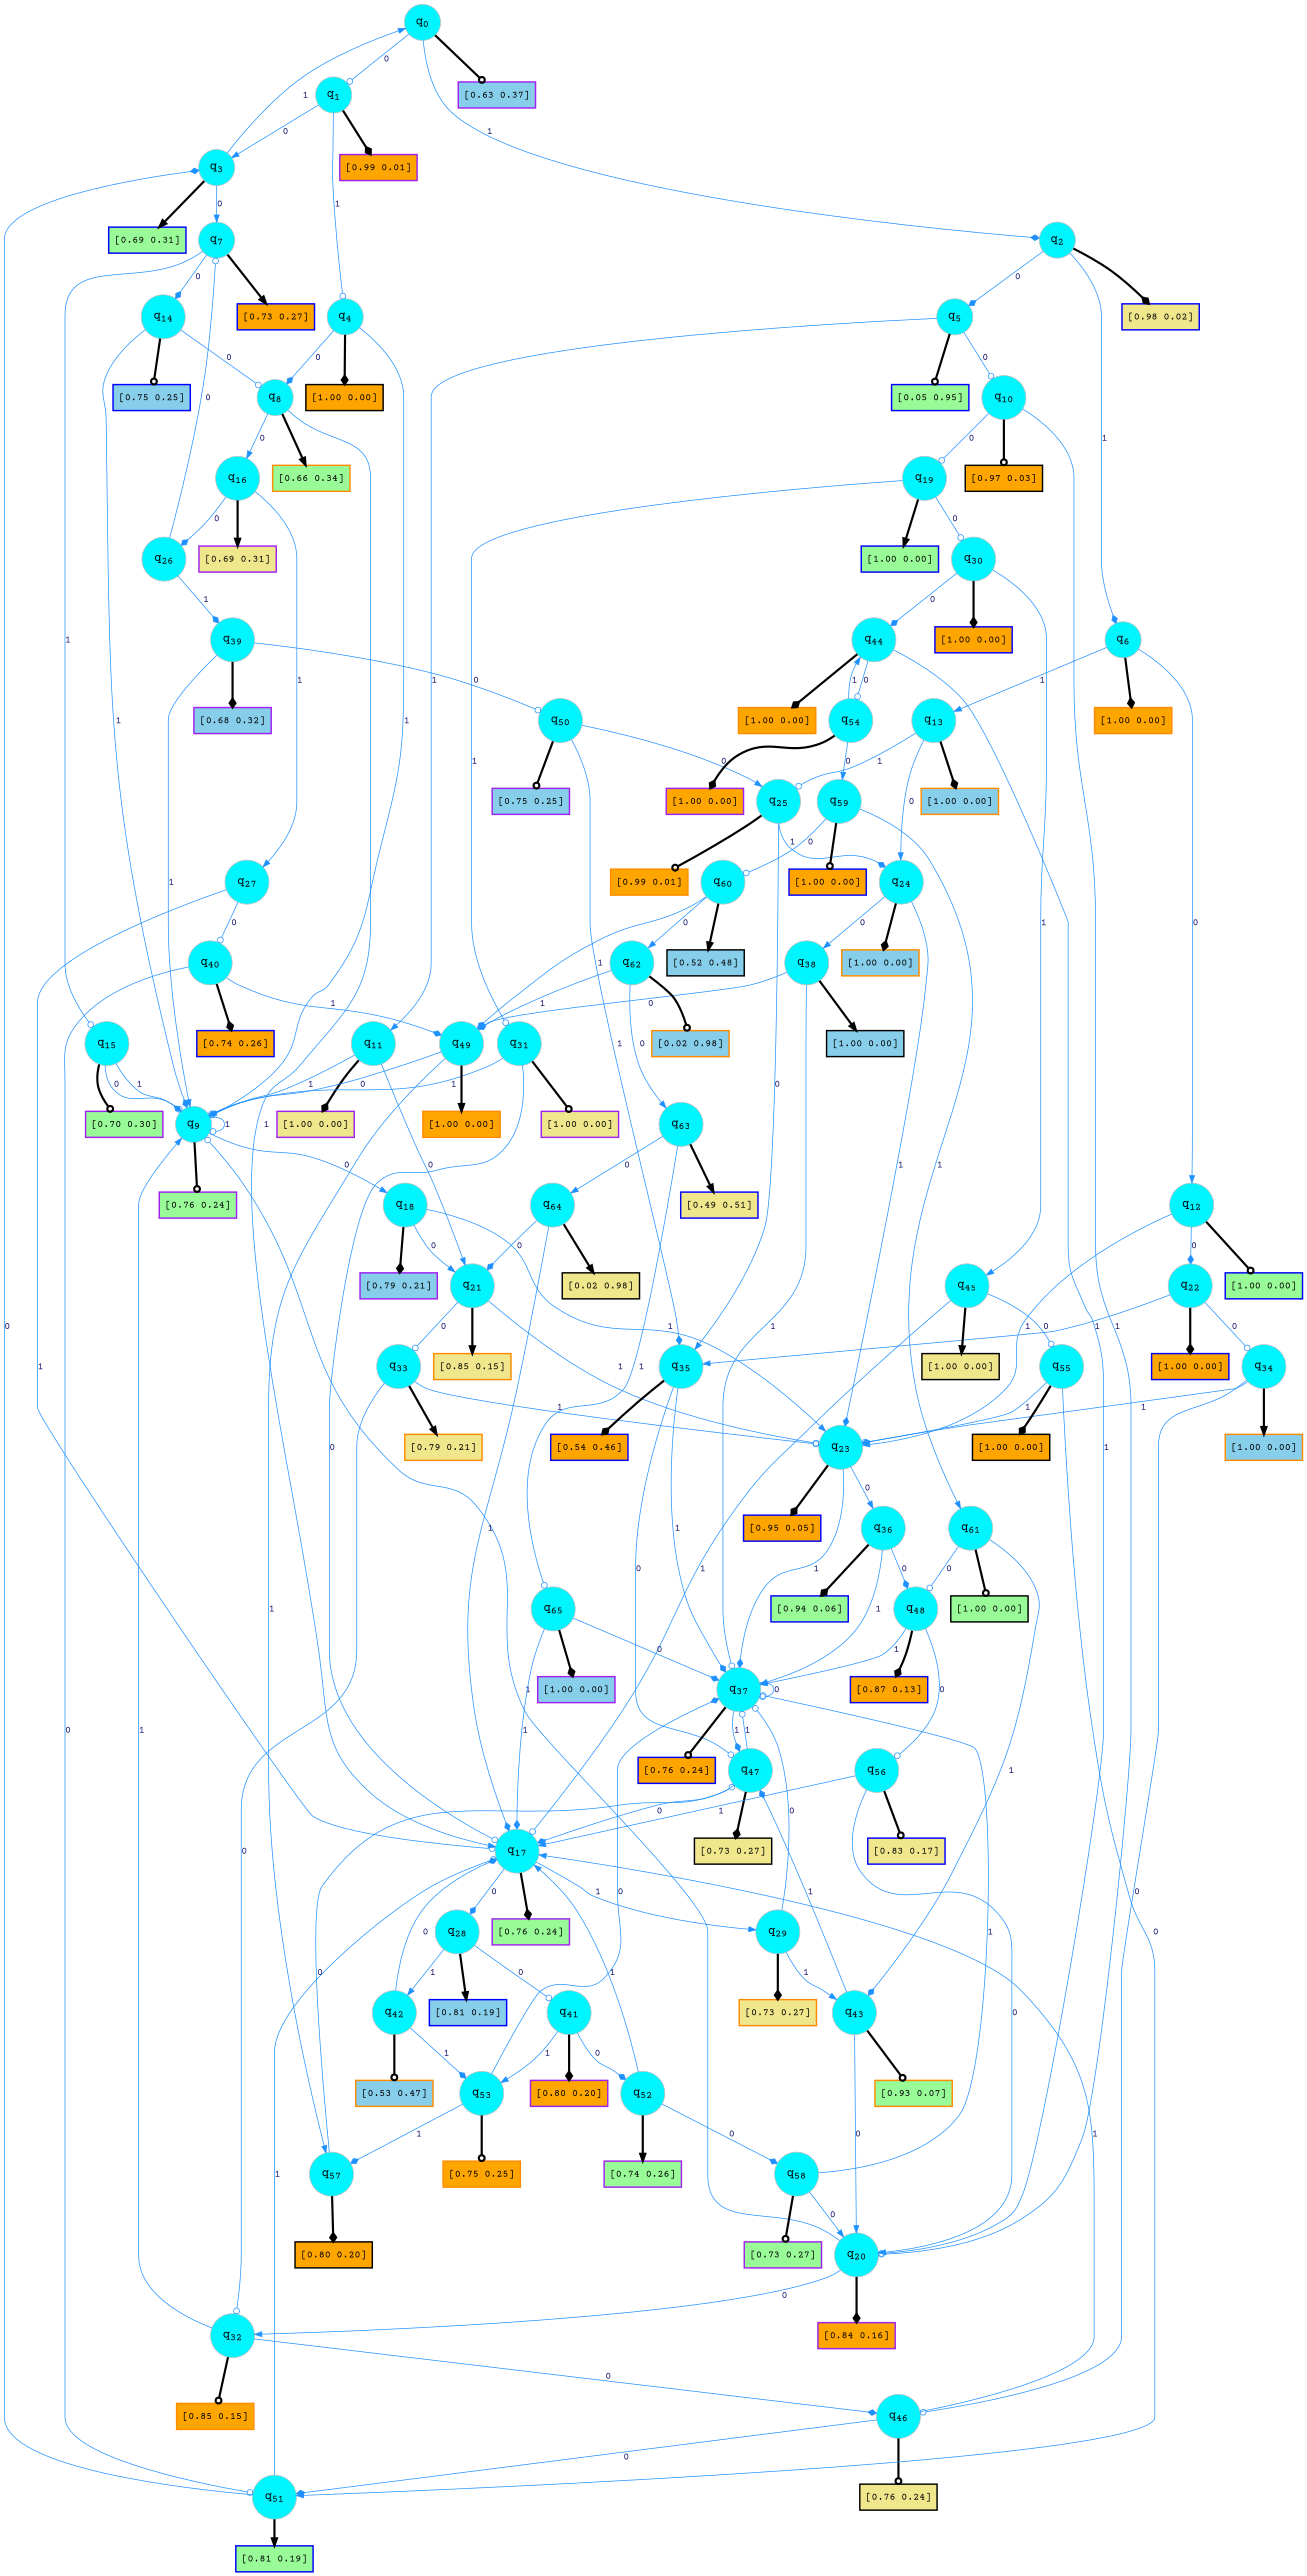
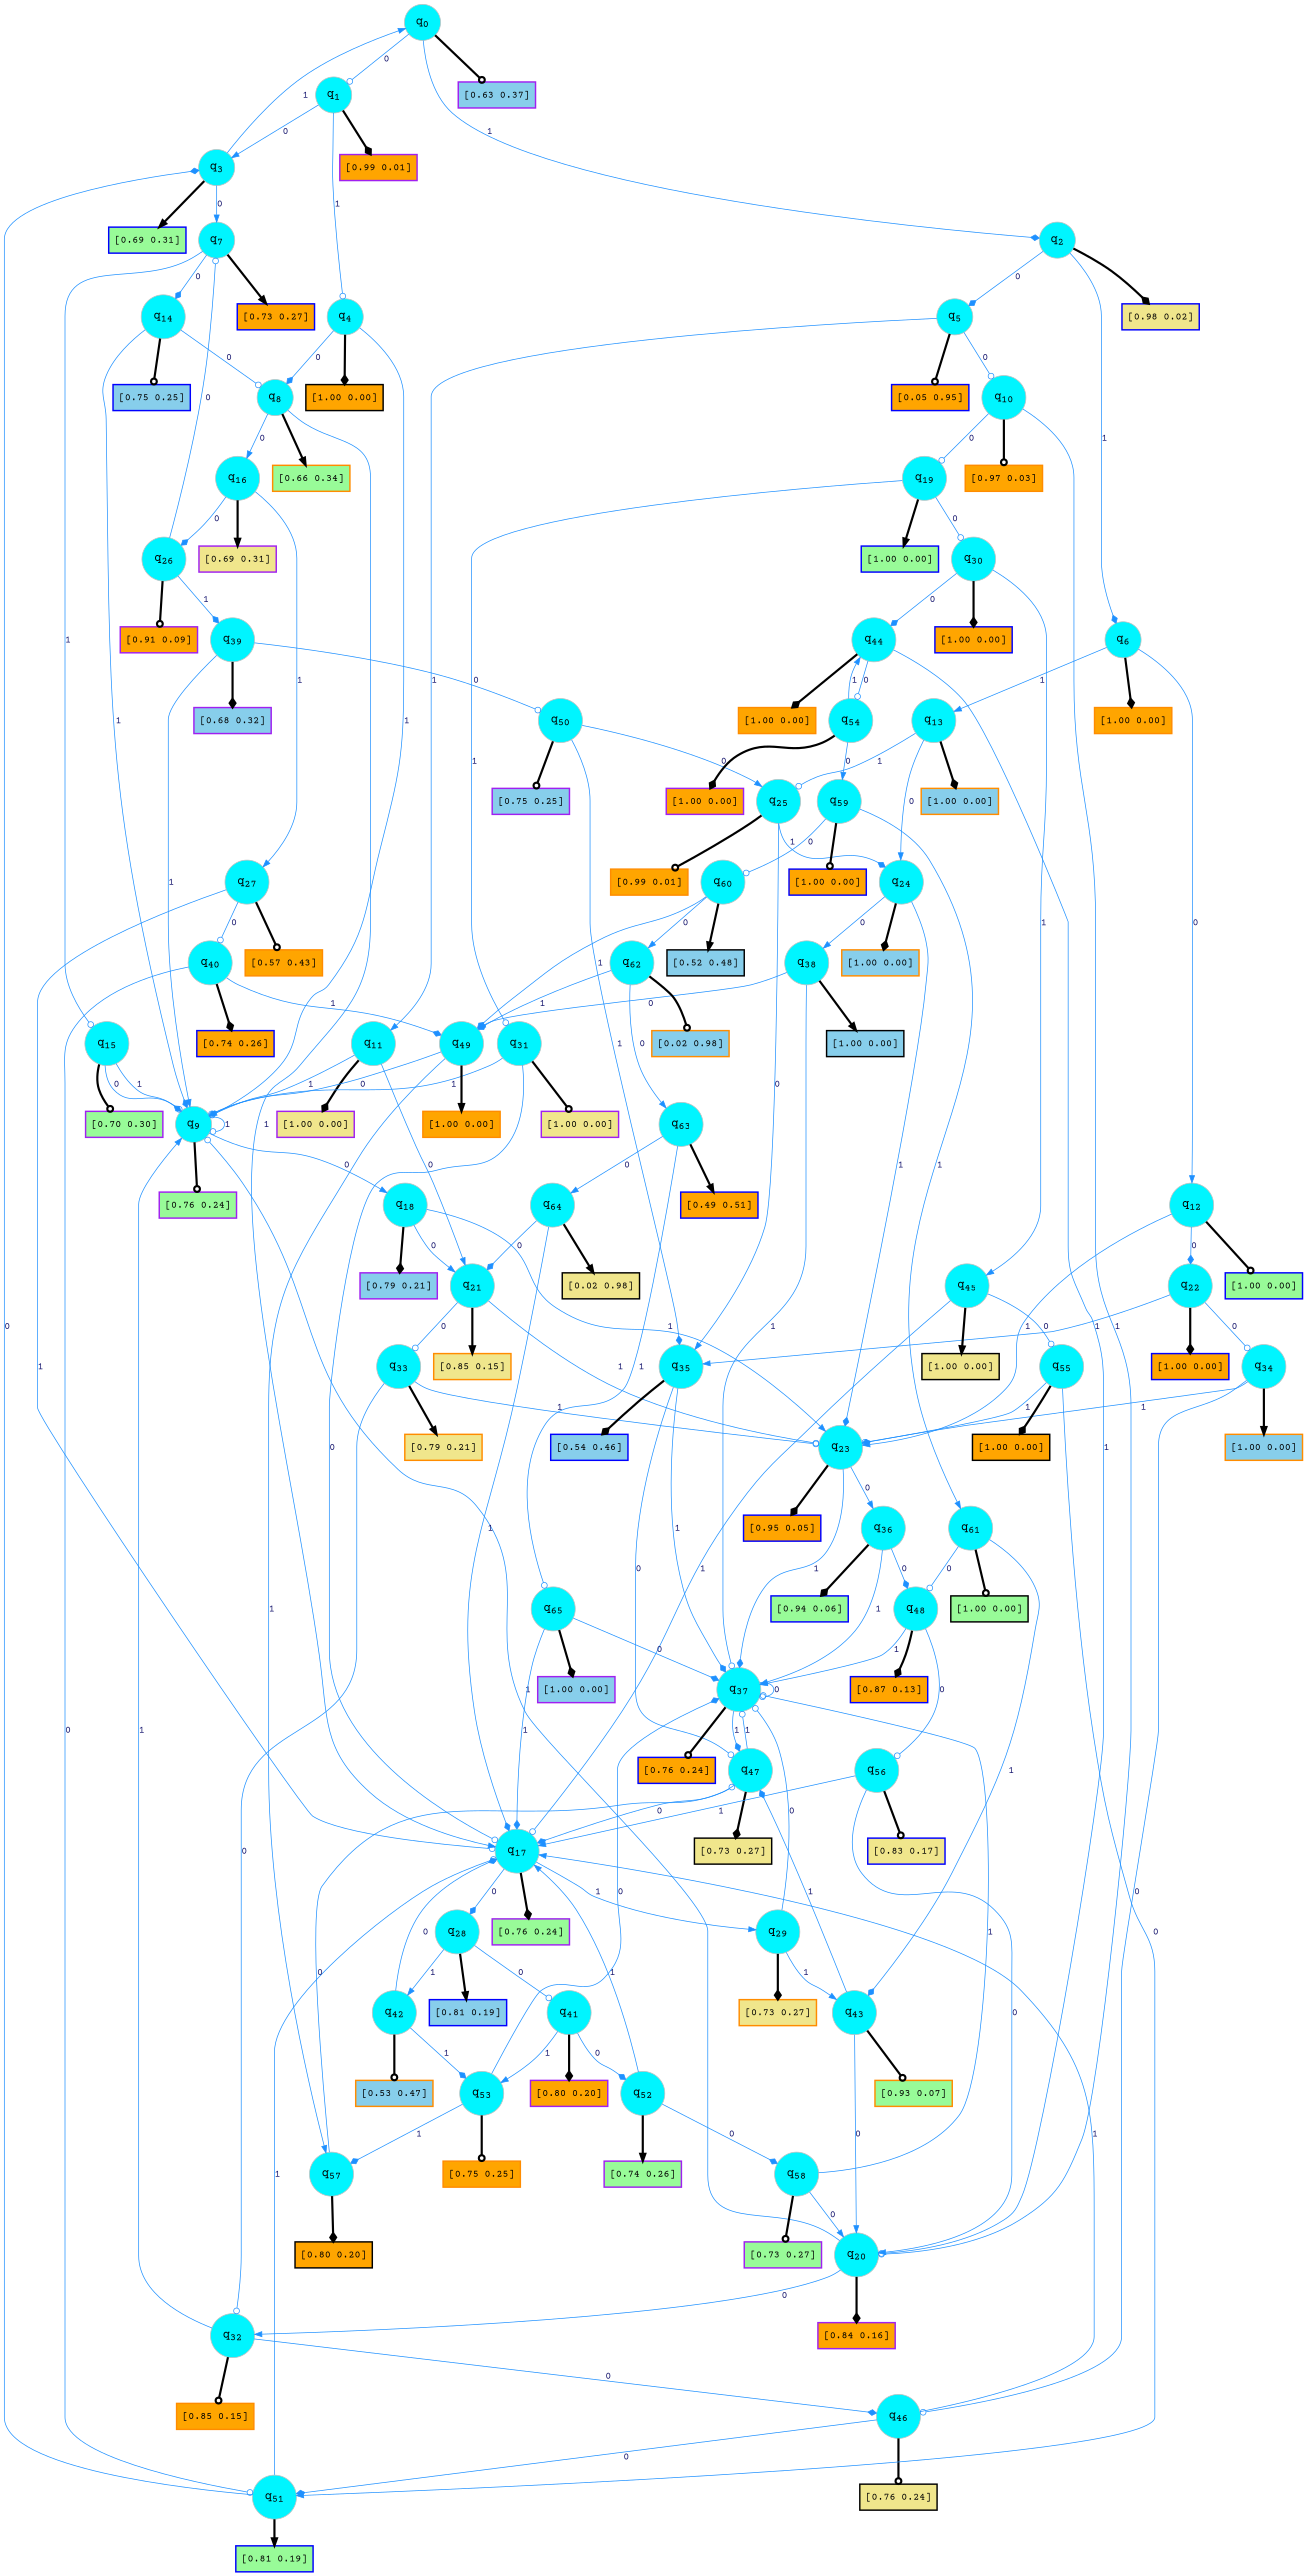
(930, 398) -> (930, 398)
(1004, 478) -> (1004, 478)
none -> (159, 640)
none -> (284, 963)
(719, 1205) -> (719, 1205)
(589, 1447) -> (589, 1447)
